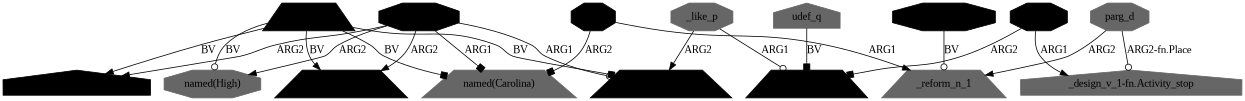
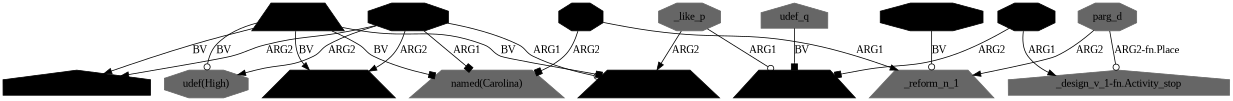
(212, 84) -> (206, 84)
